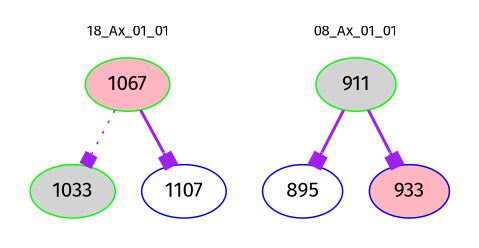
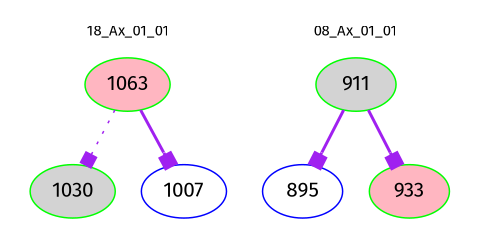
(128, 85) -> (128, 85)
(73, 191) -> (73, 191)
(184, 191) -> (184, 191)
(409, 191) -> (409, 191)
